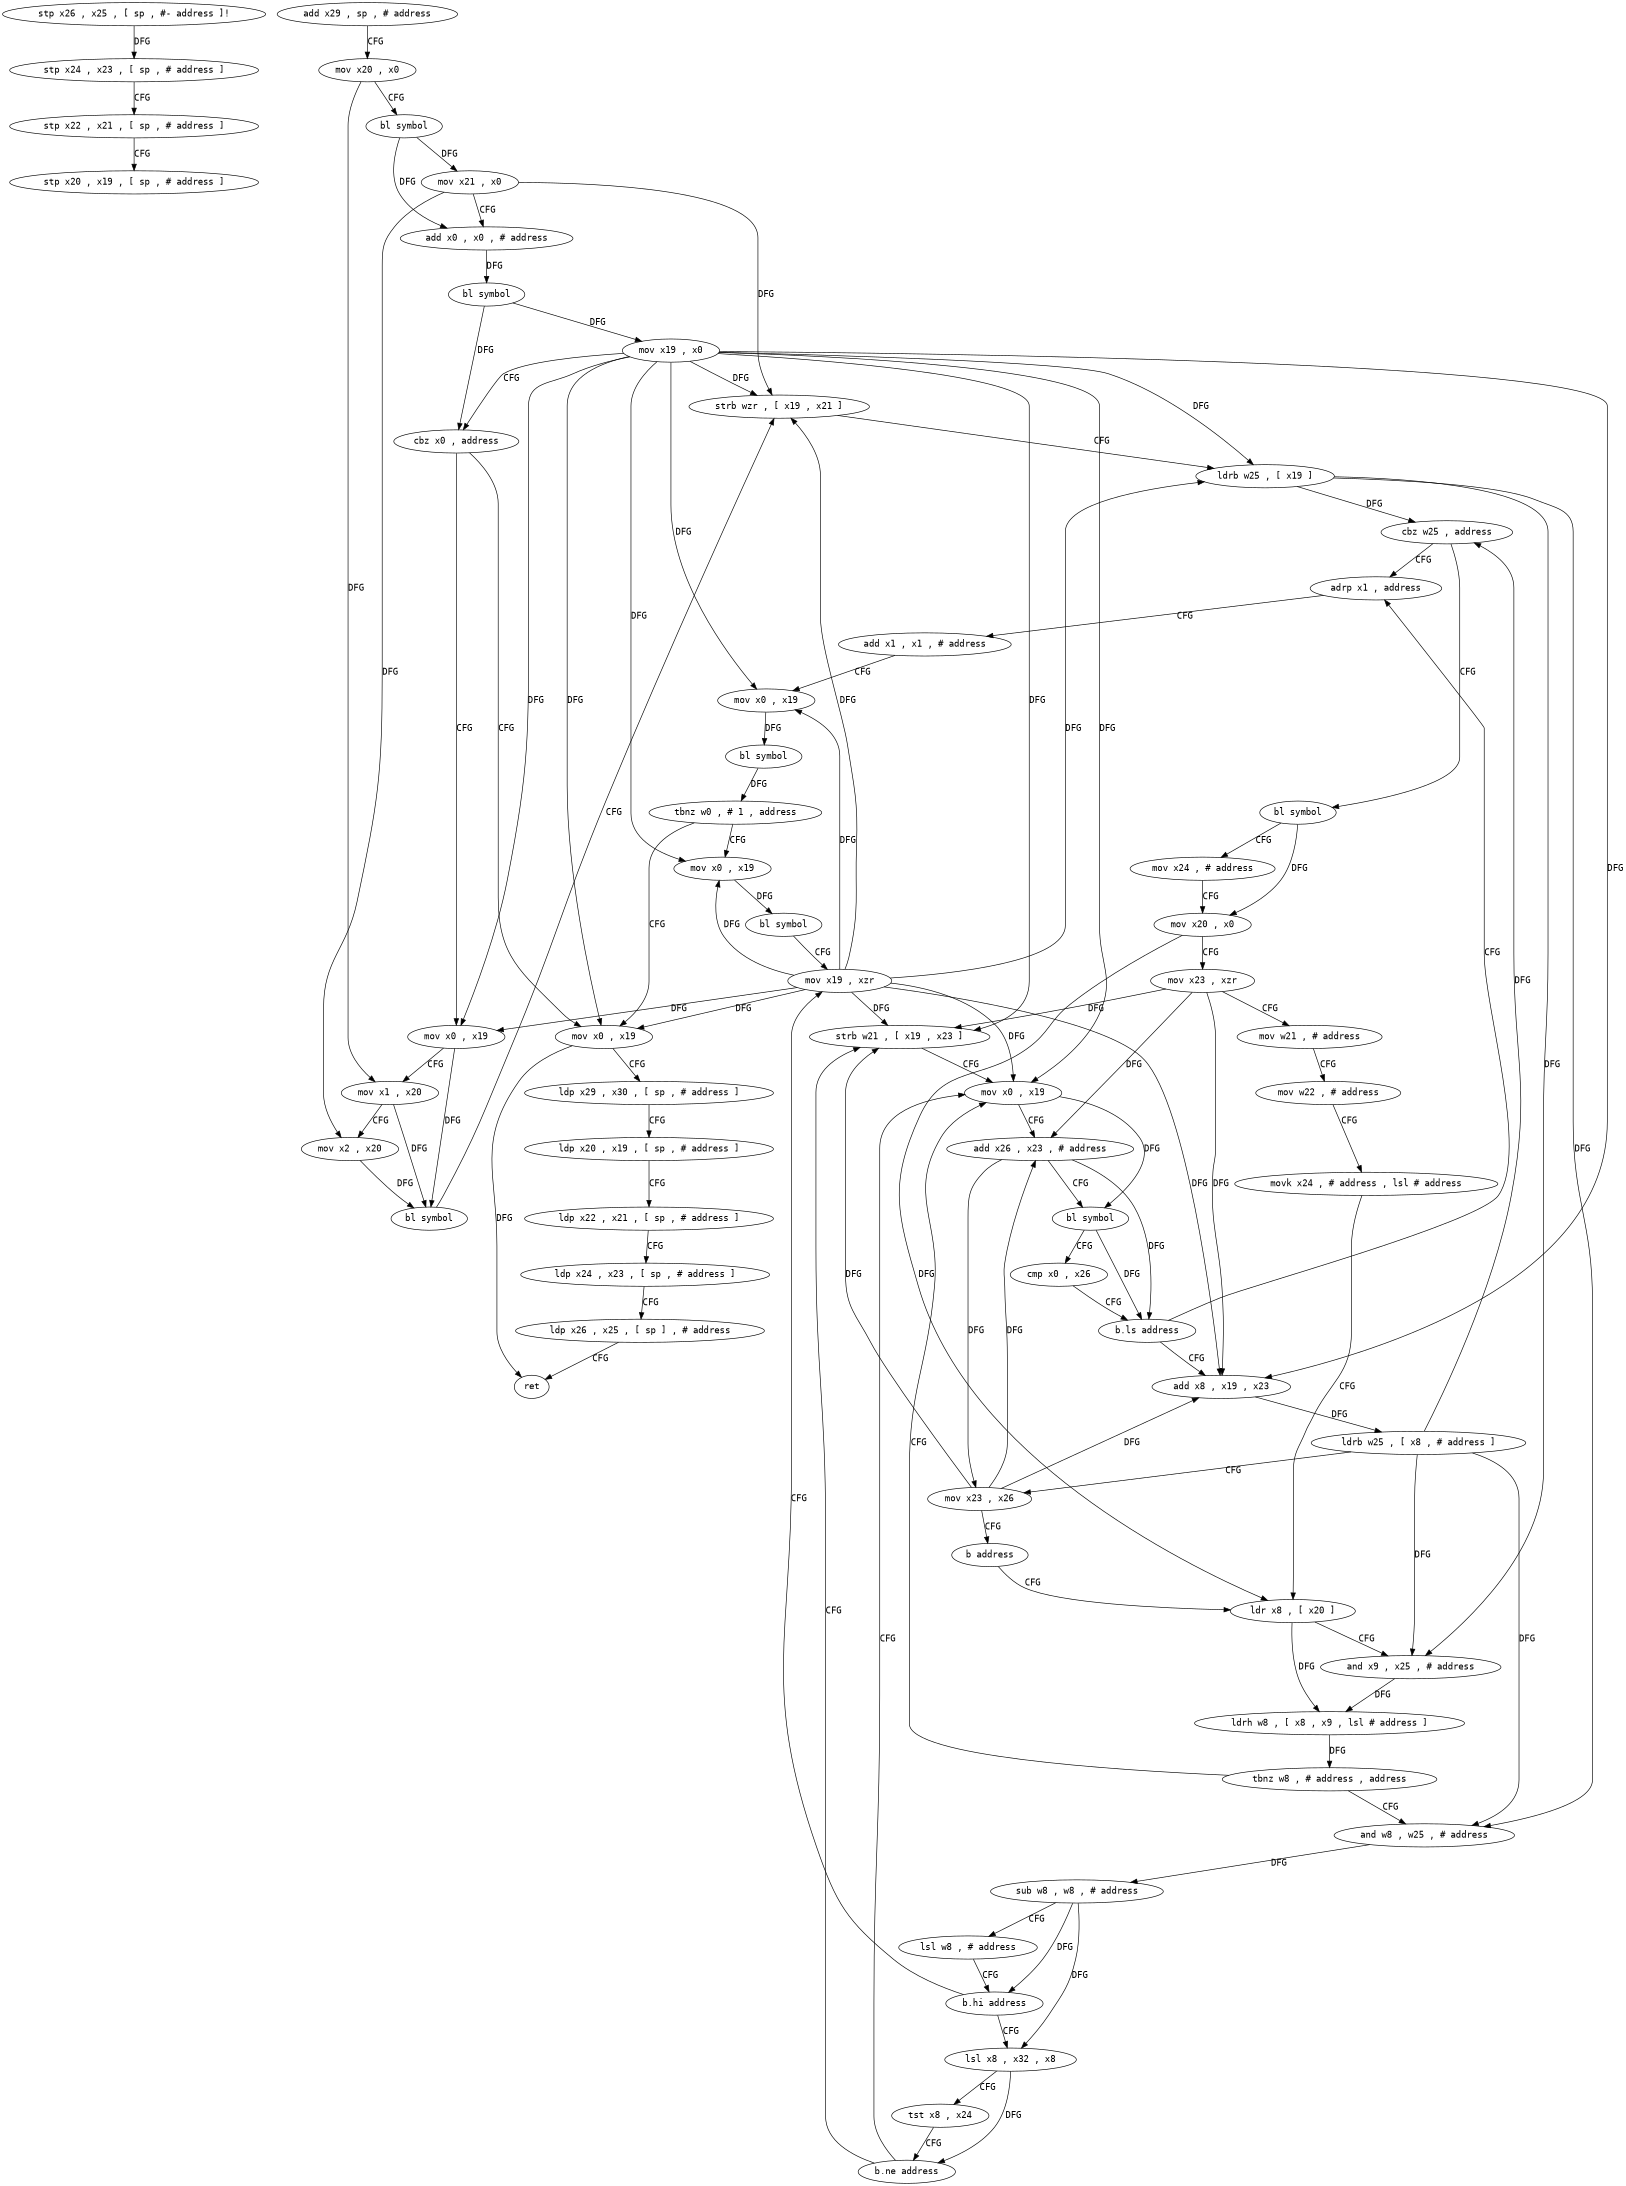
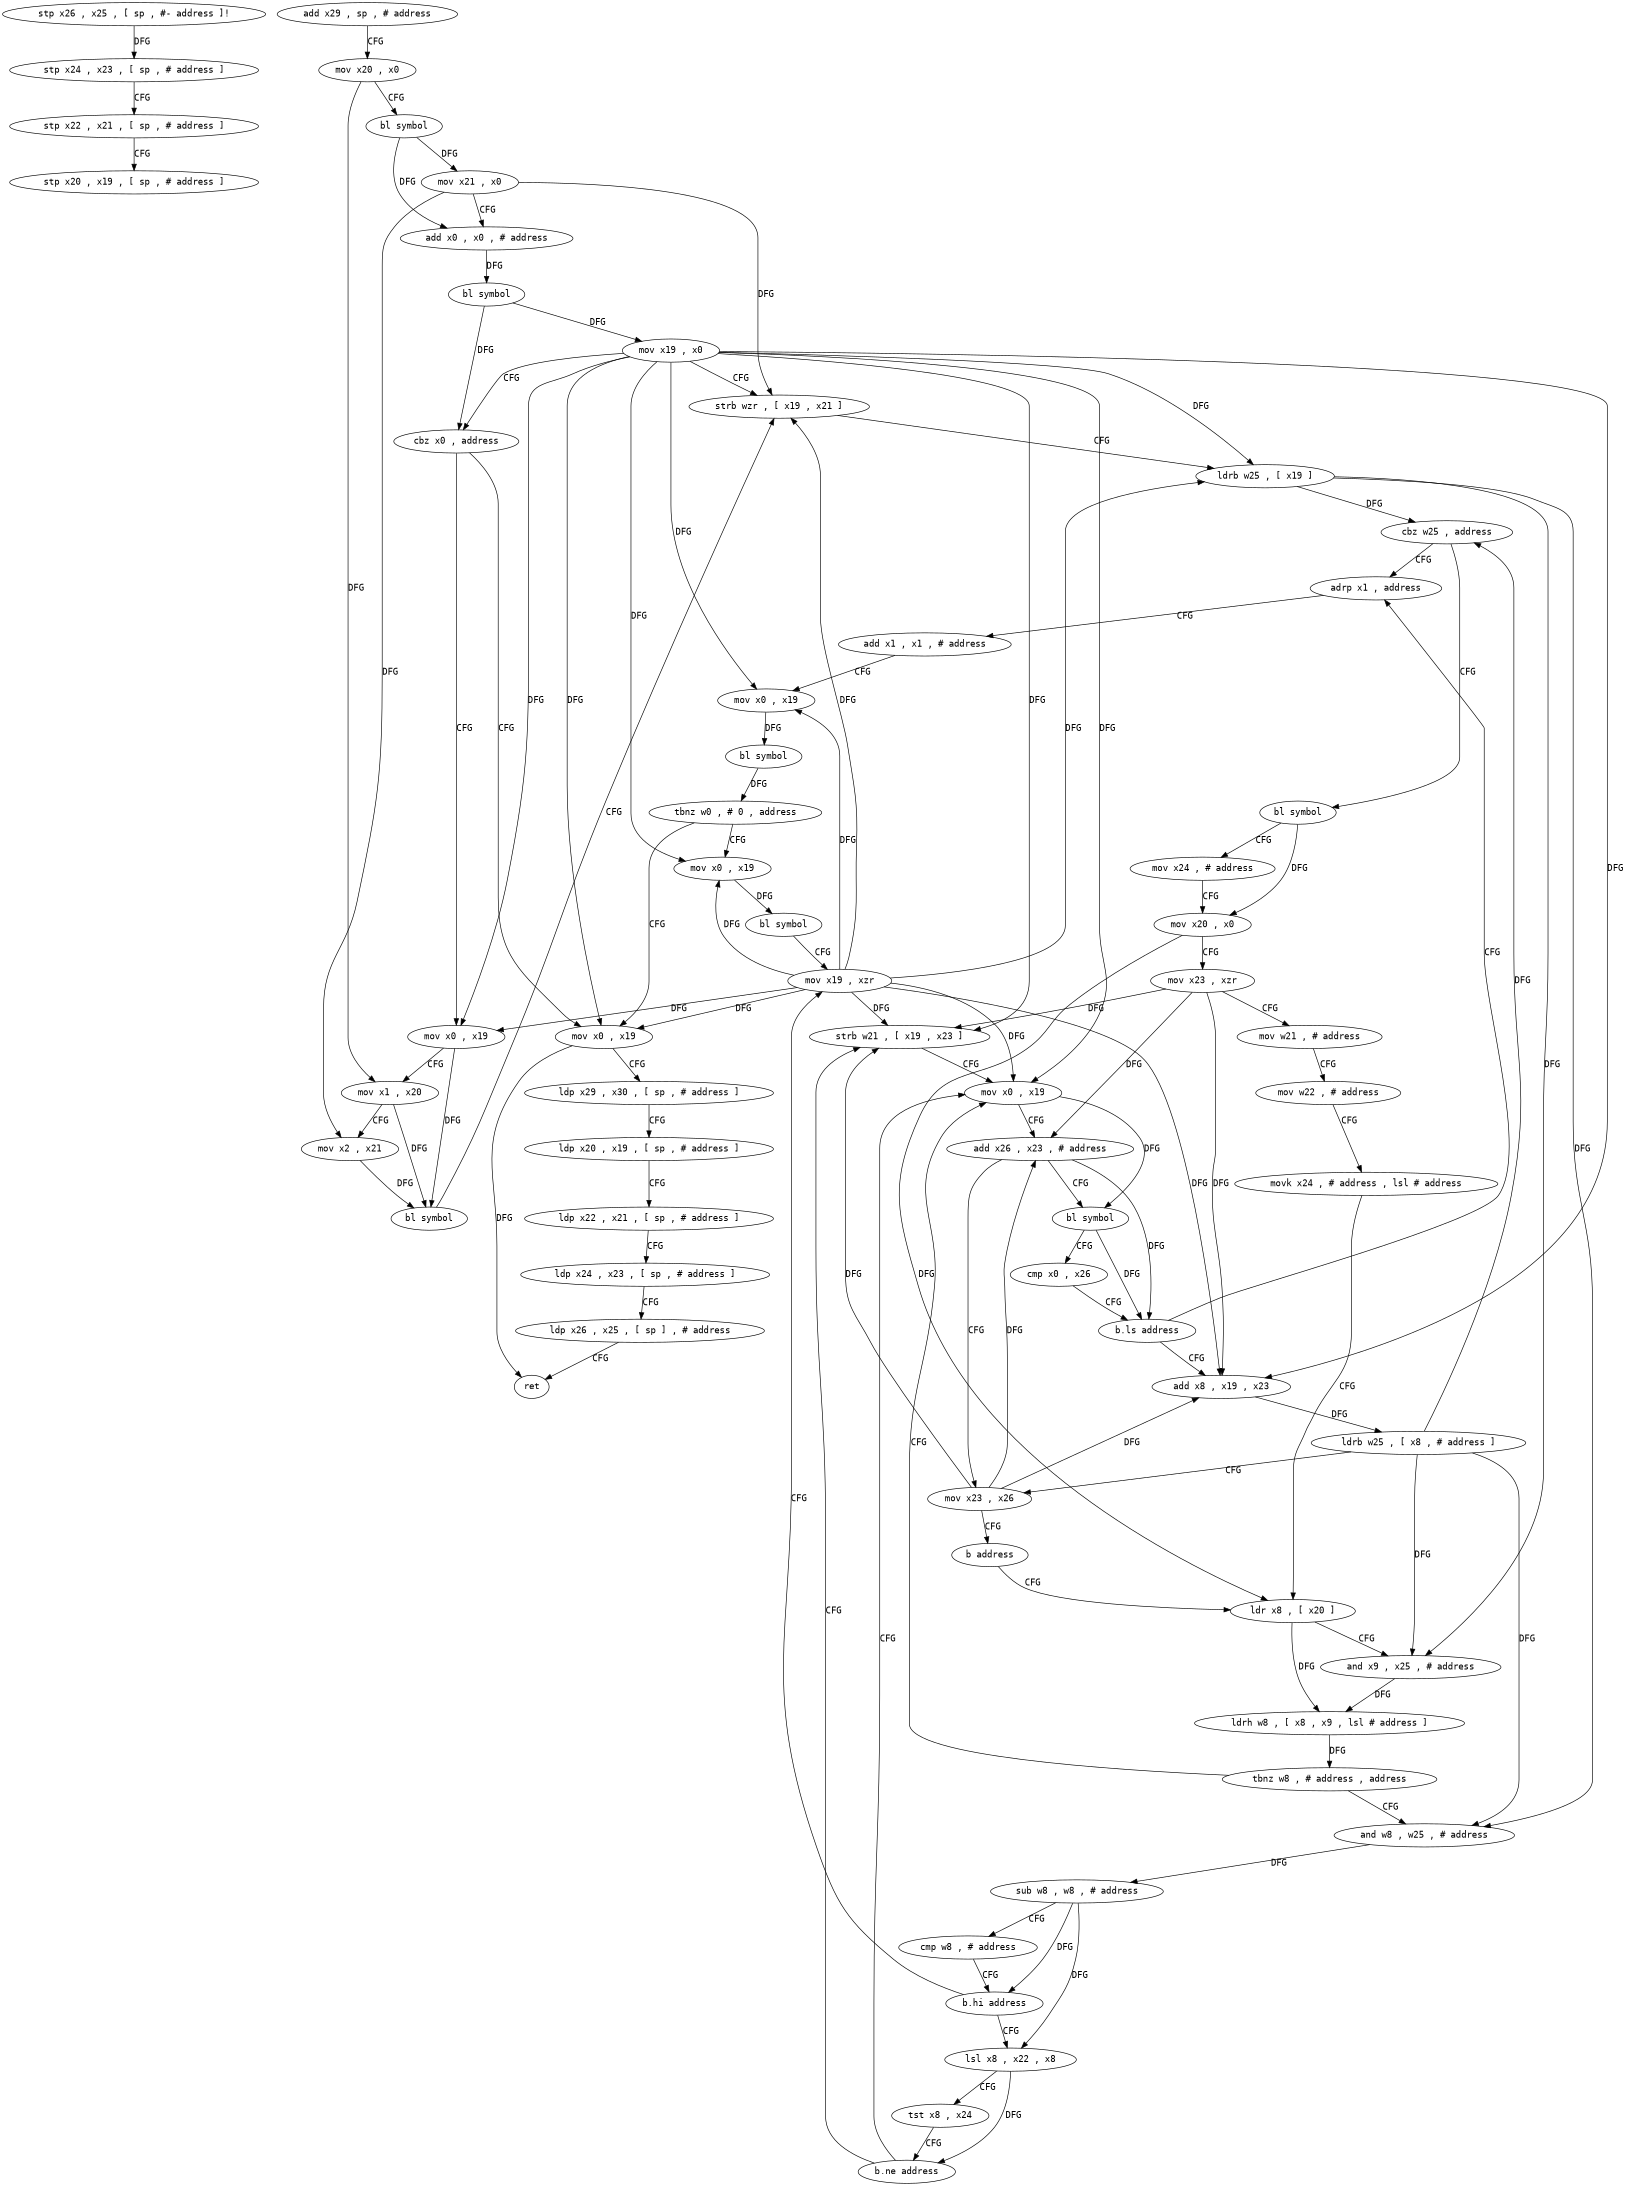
(741, 379) -> (741, 379)
(735, 813) -> (735, 813)
(350, 1149) -> (350, 1149)
(976, 1331) -> (976, 1331)
(968, 1948) -> (968, 1948)
(1011, 2060) -> (1011, 2060)
